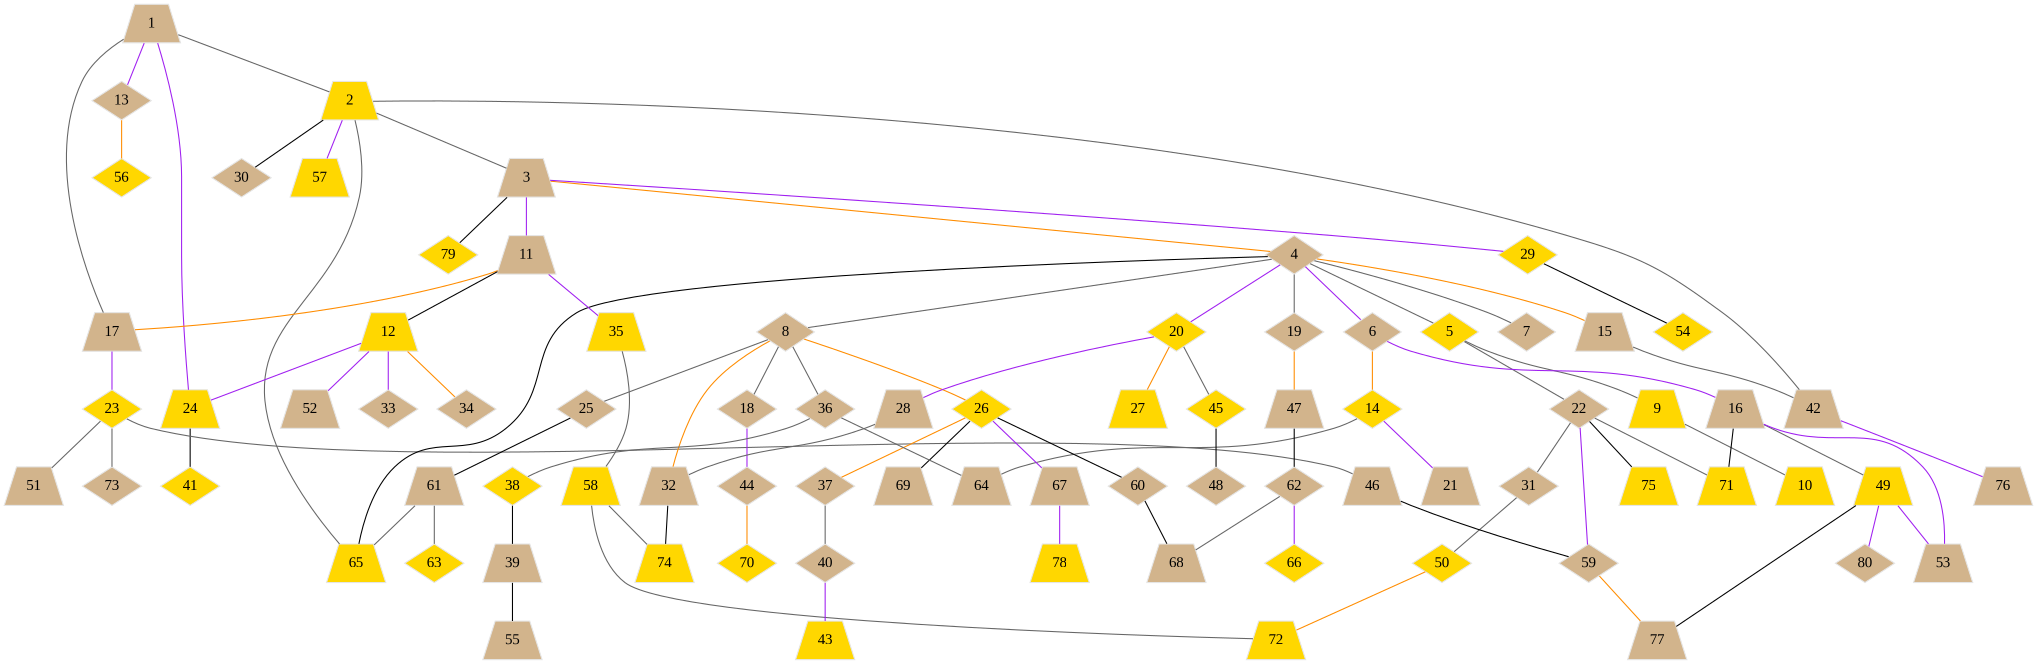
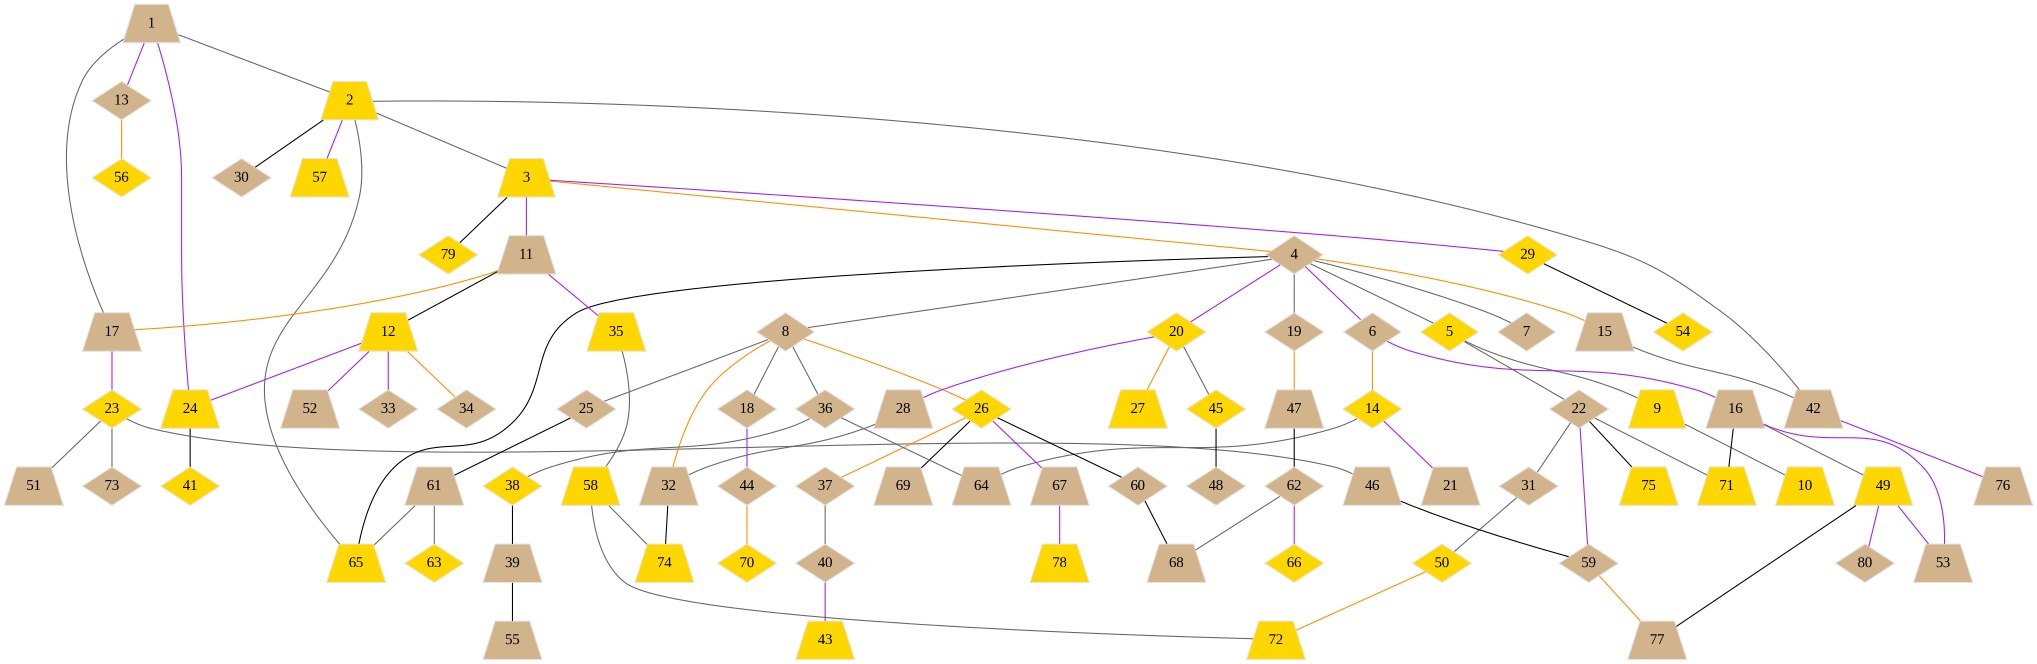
(526, 178) -> (526, 178)
